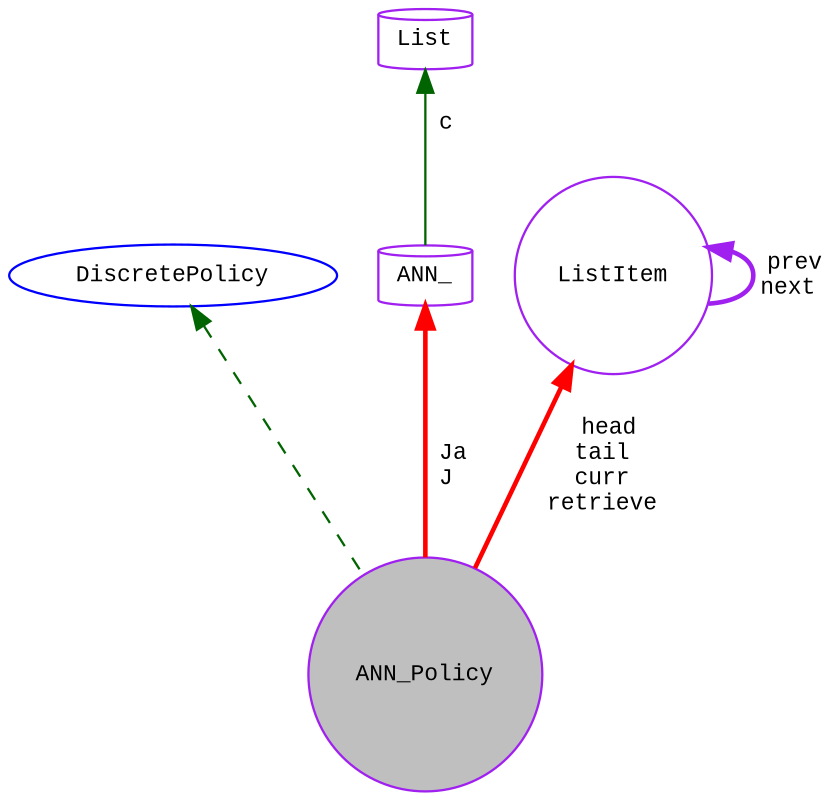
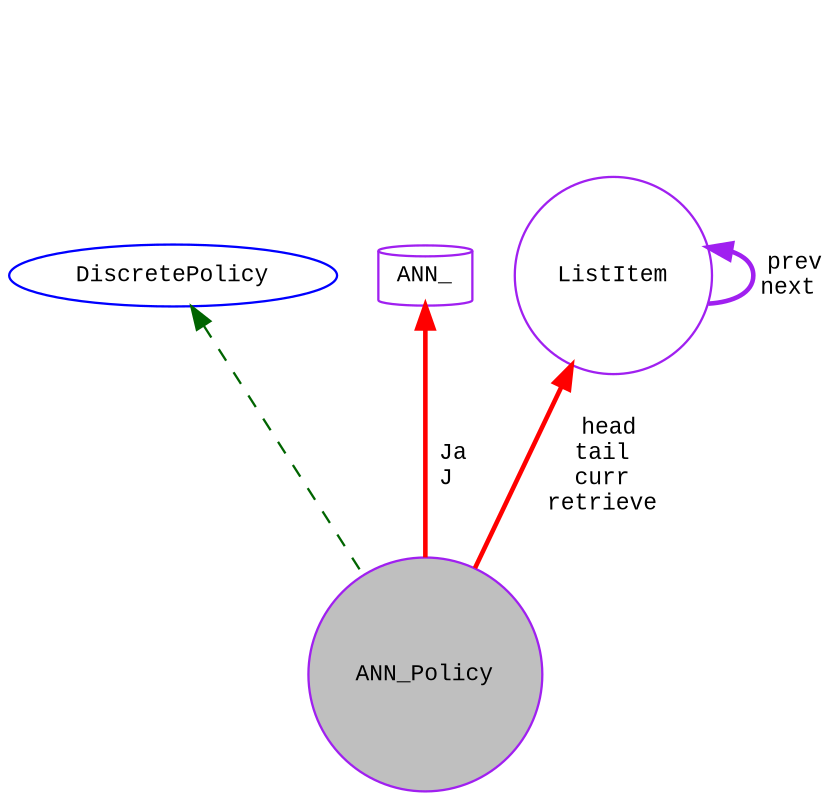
(425, 39) -> none
